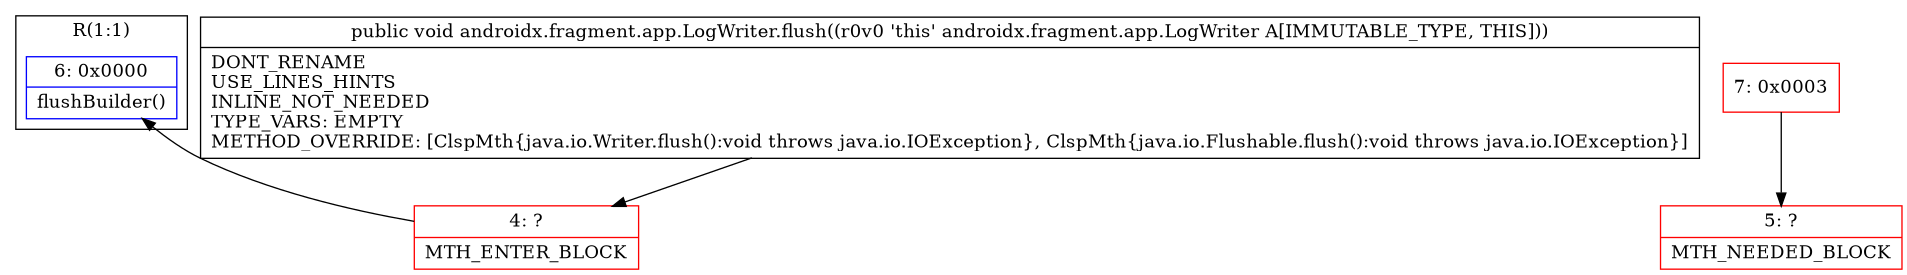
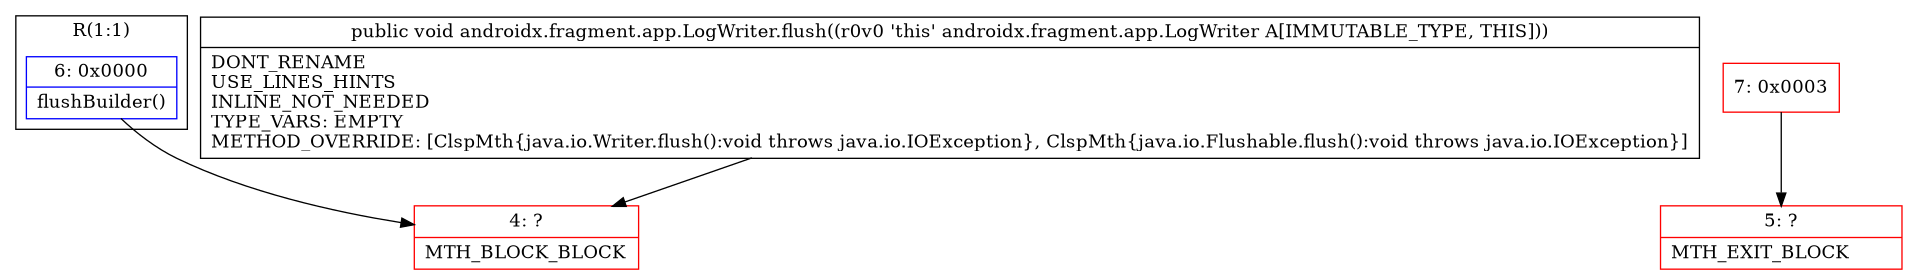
(278, 189) -> (254, 188)
(526, 253) -> (526, 253)
(1781, 253) -> (1761, 253)
